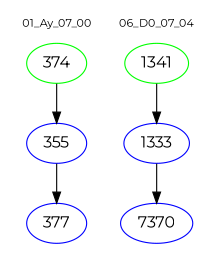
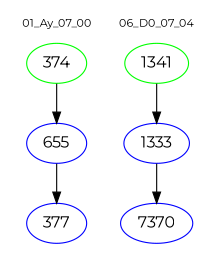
(57, 143) -> (57, 143)
